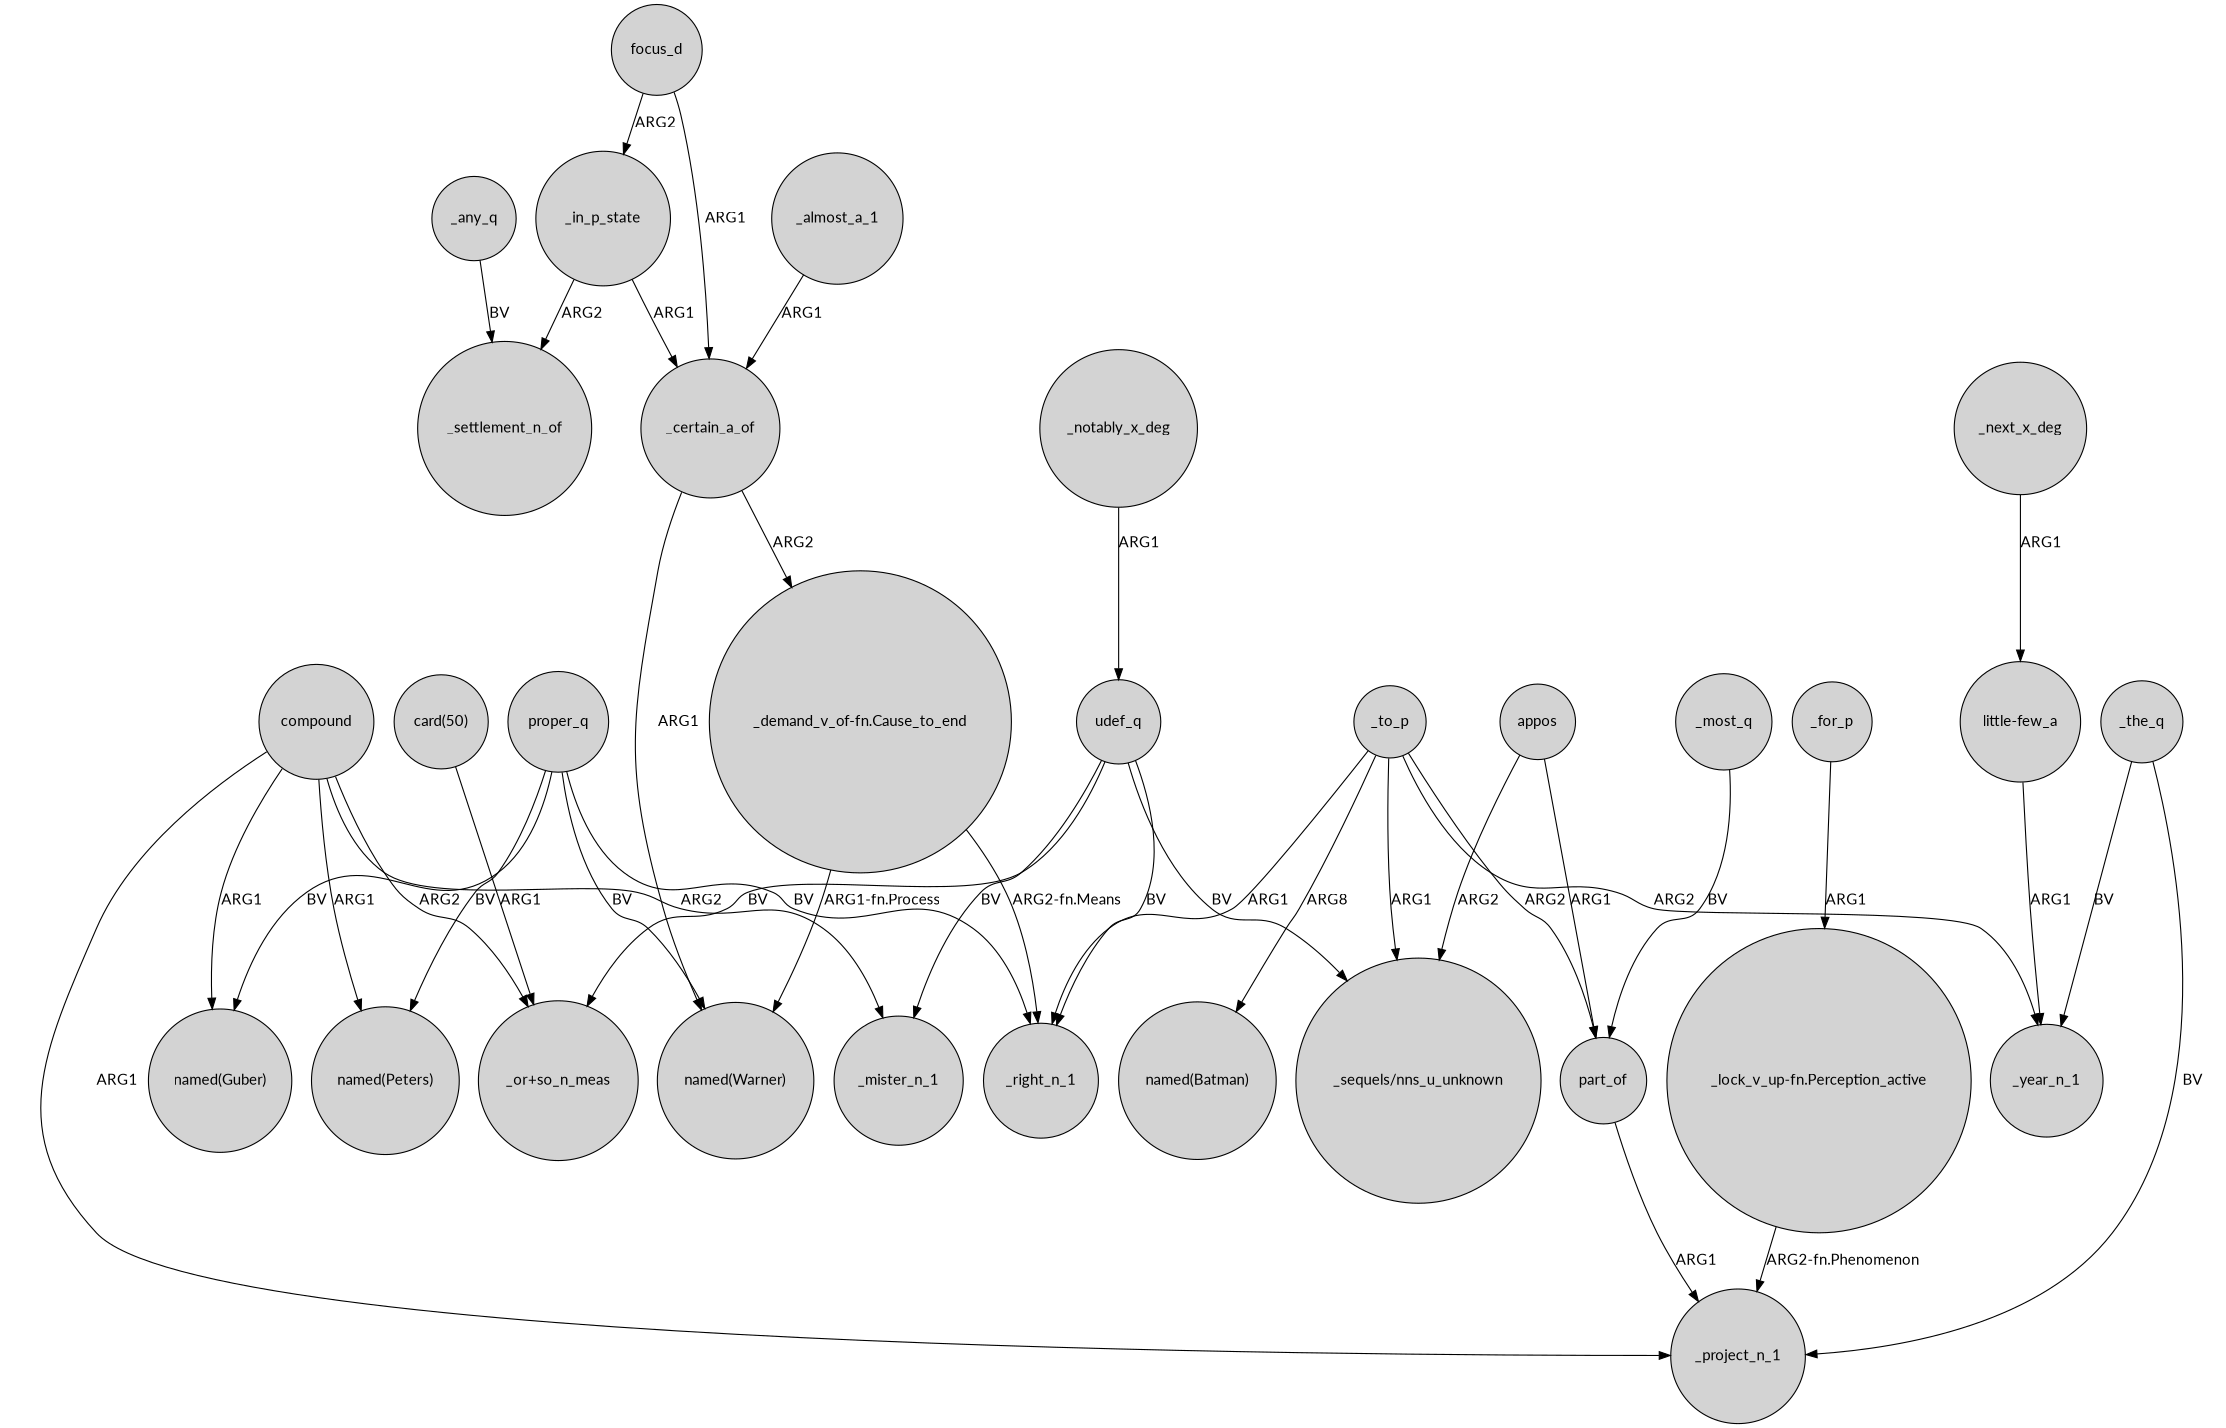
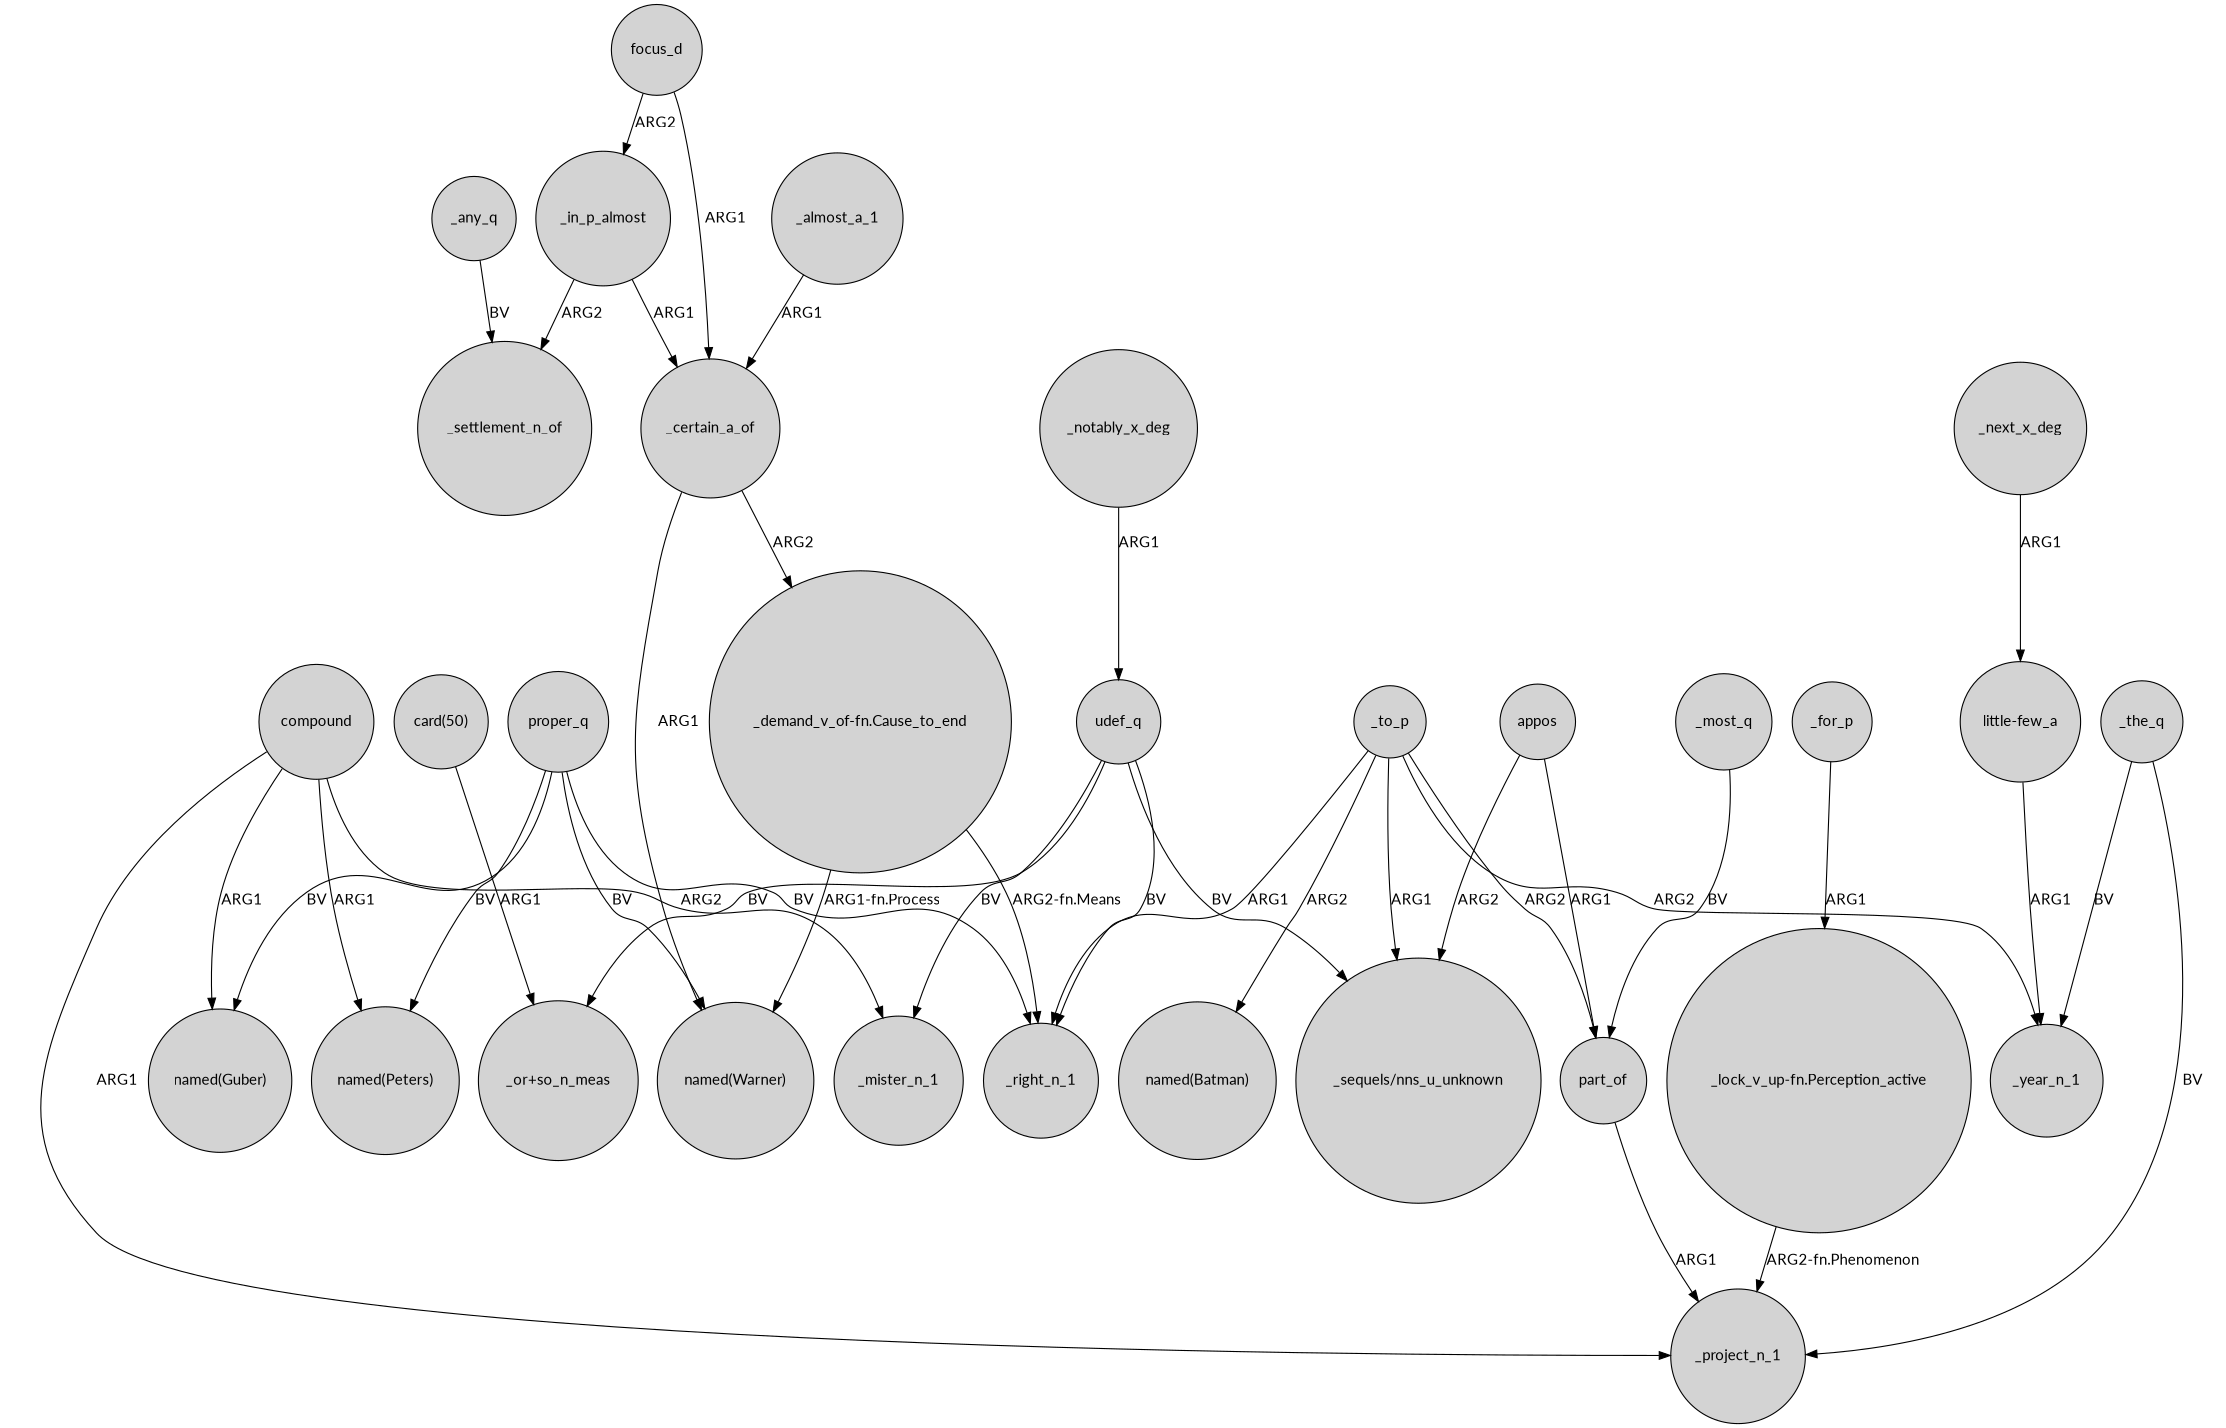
(603, 219) -> (603, 219)
(1328, 901) -> (1328, 901)
(412, 904) -> none
